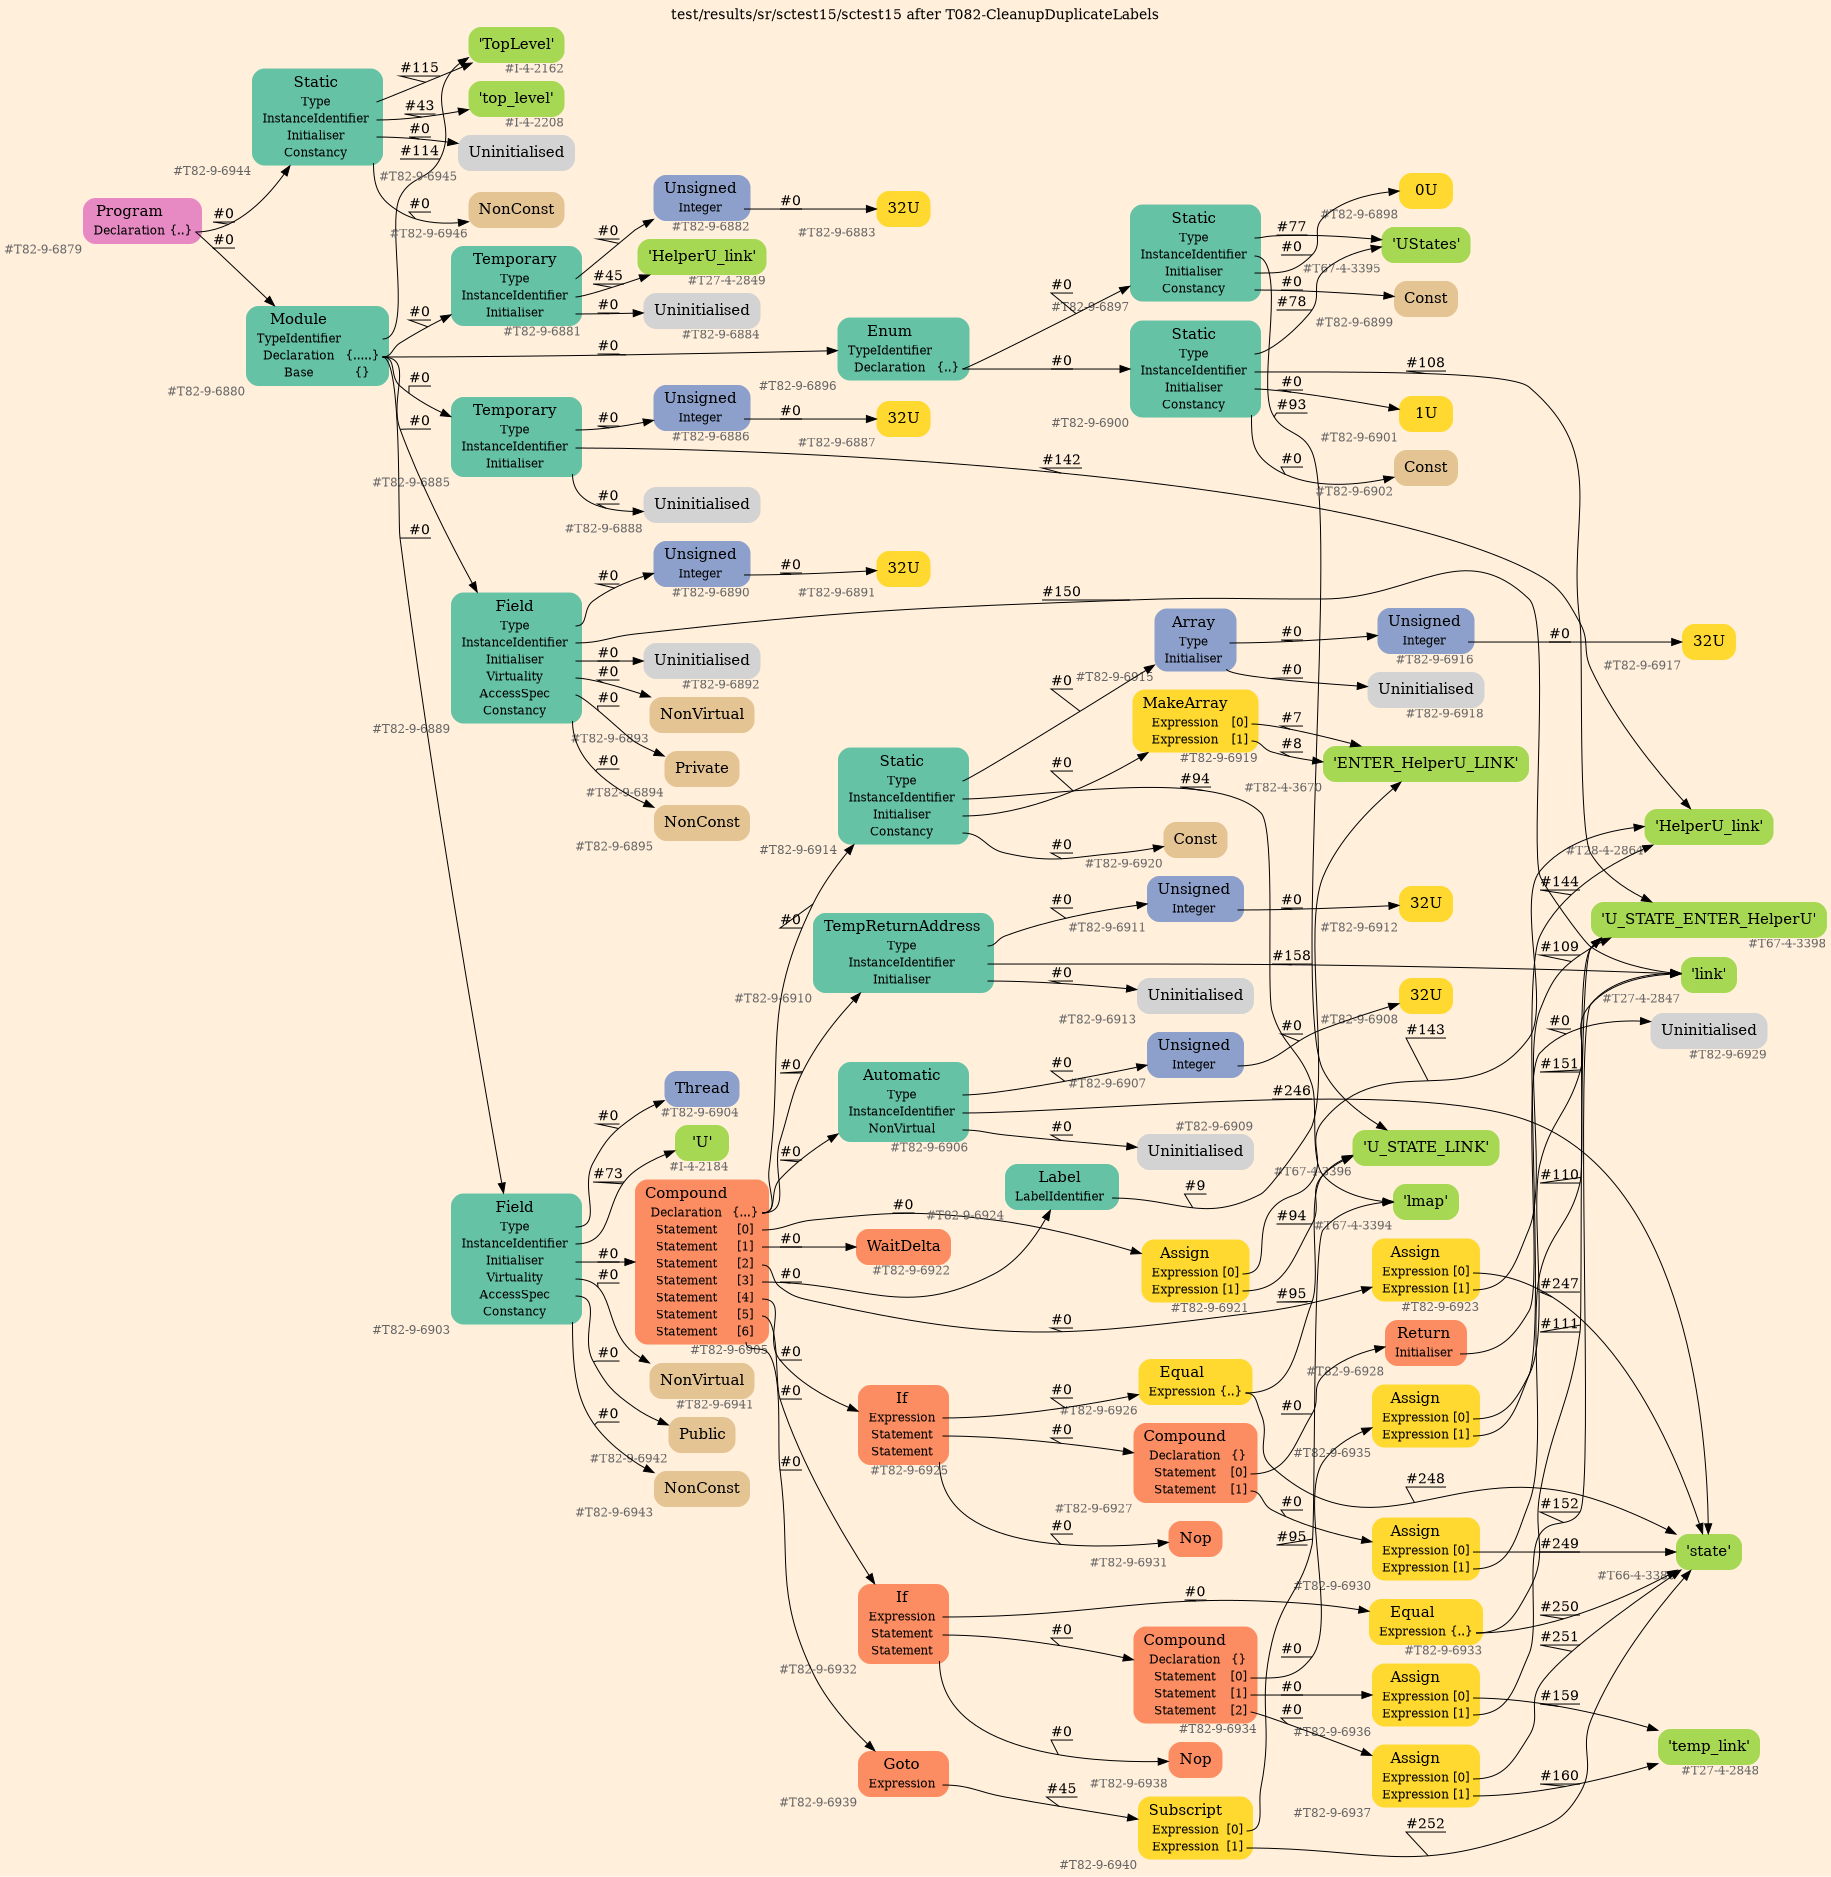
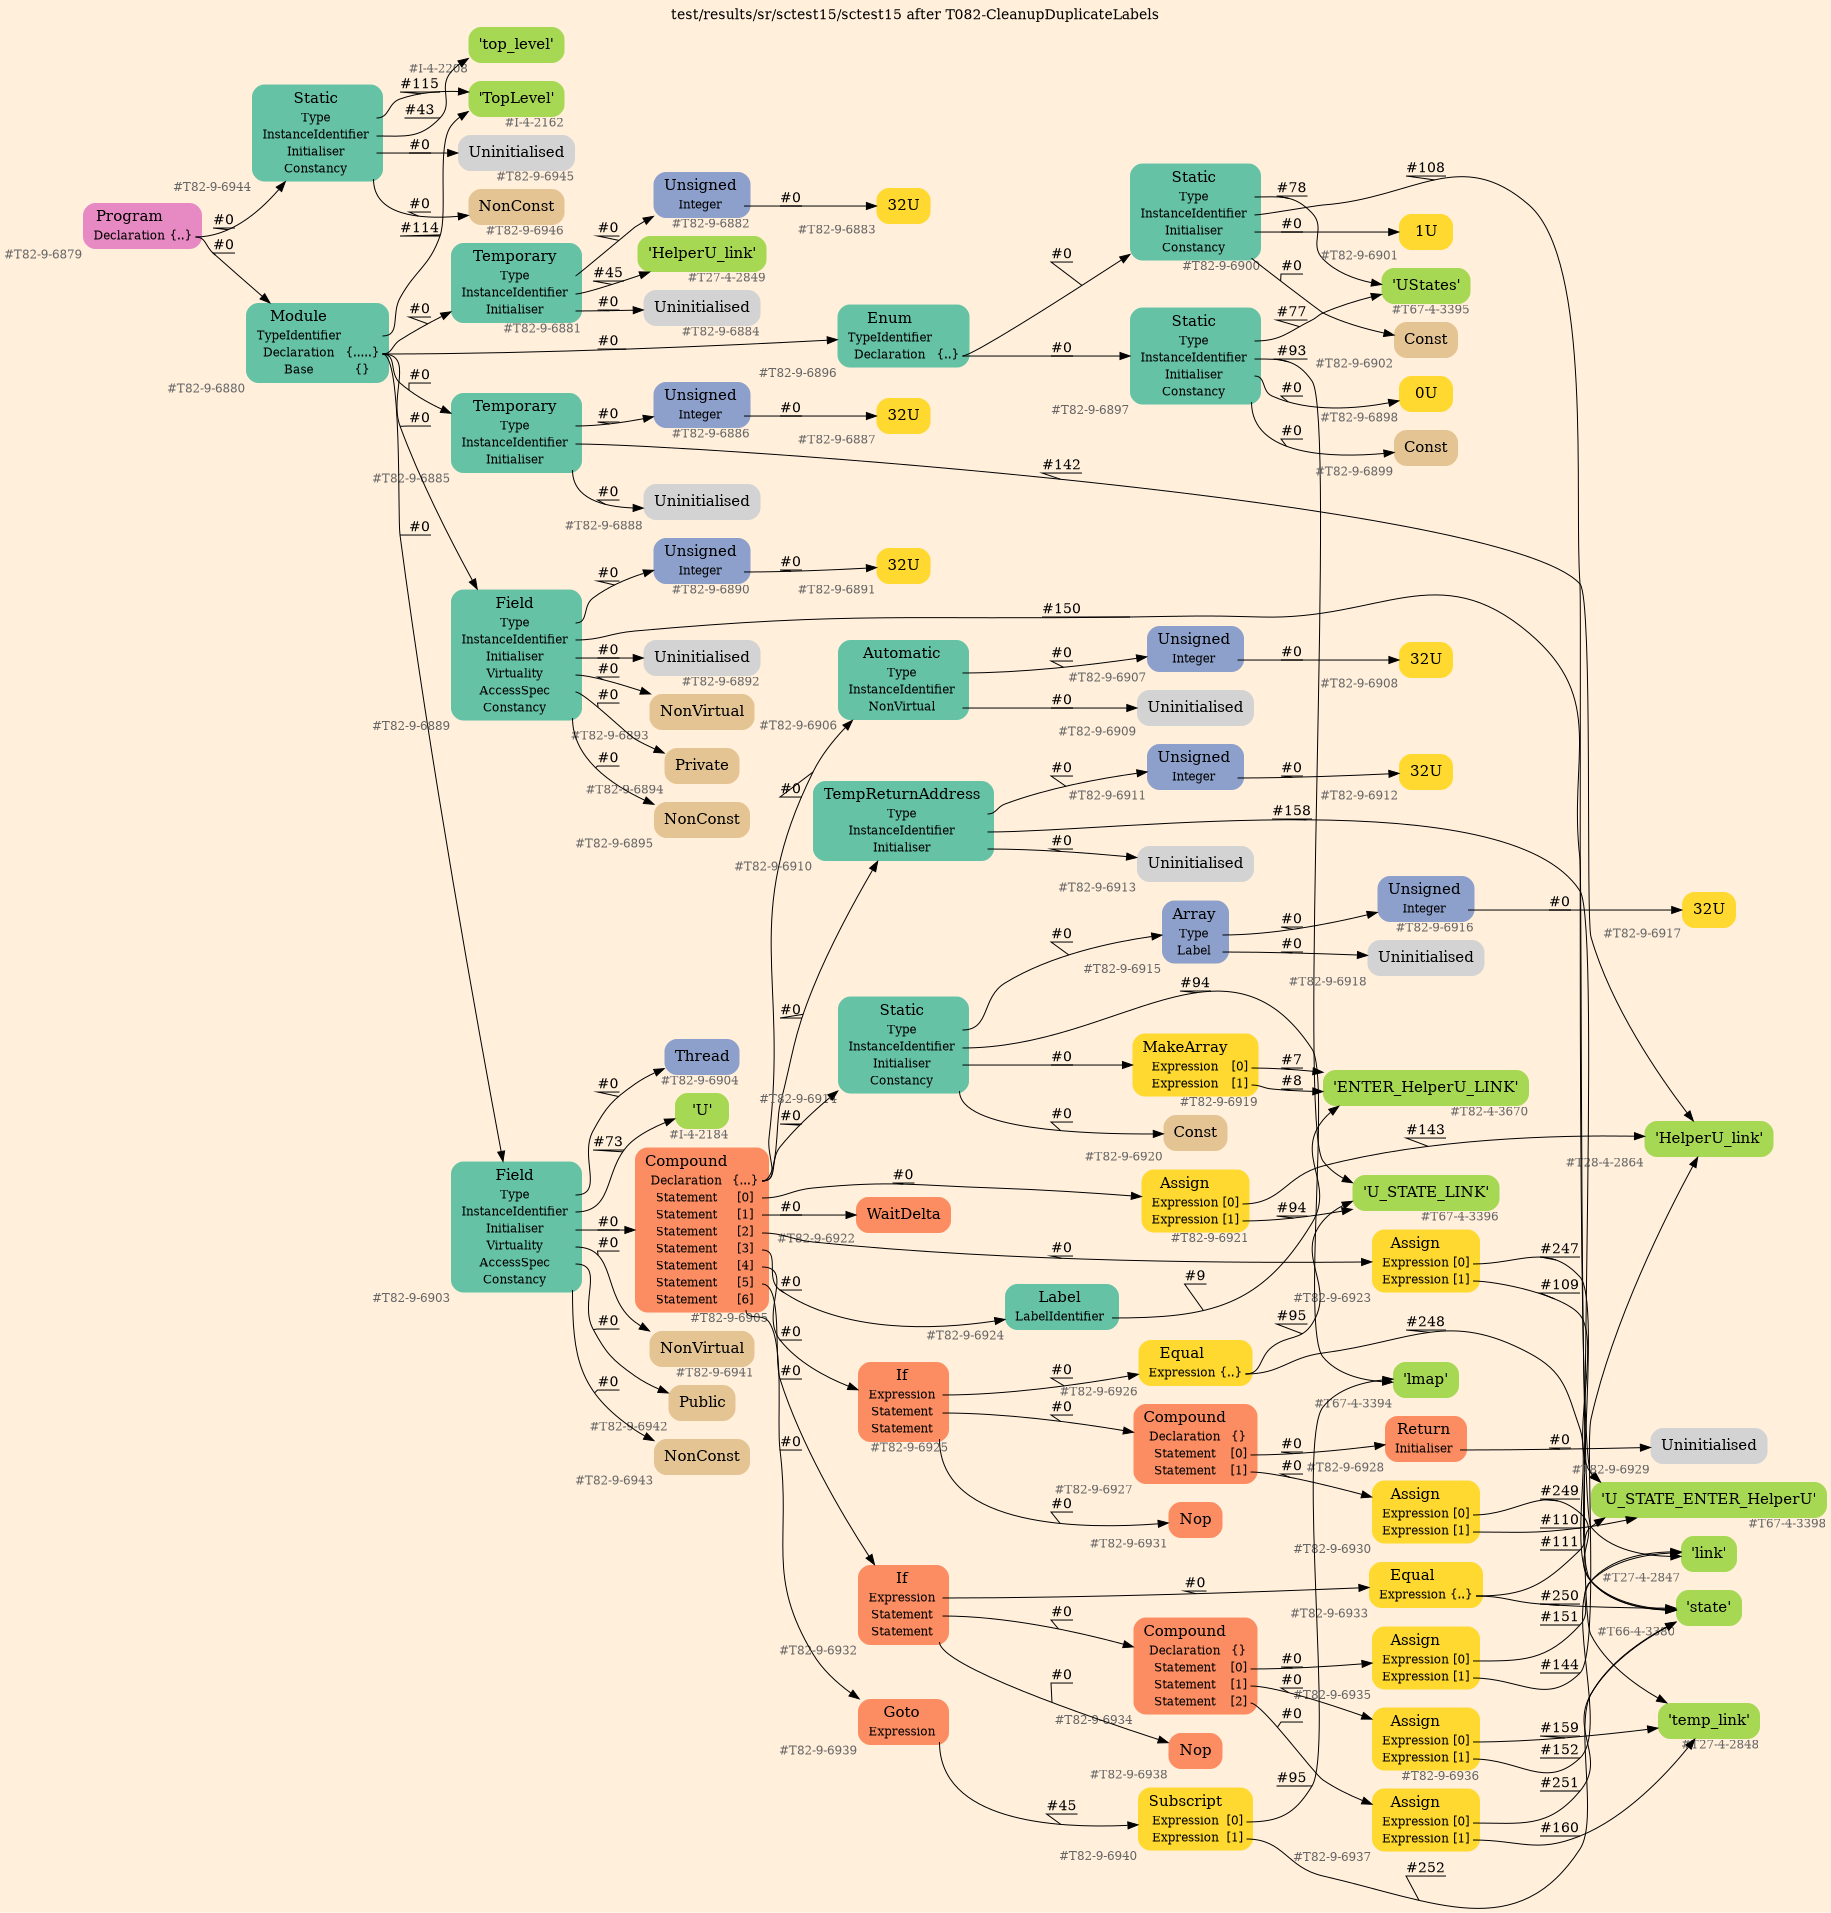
(1194, 659) -> (1194, 951)
(1329, 965) -> (1588, 1004)
(1479, 1109) -> none
